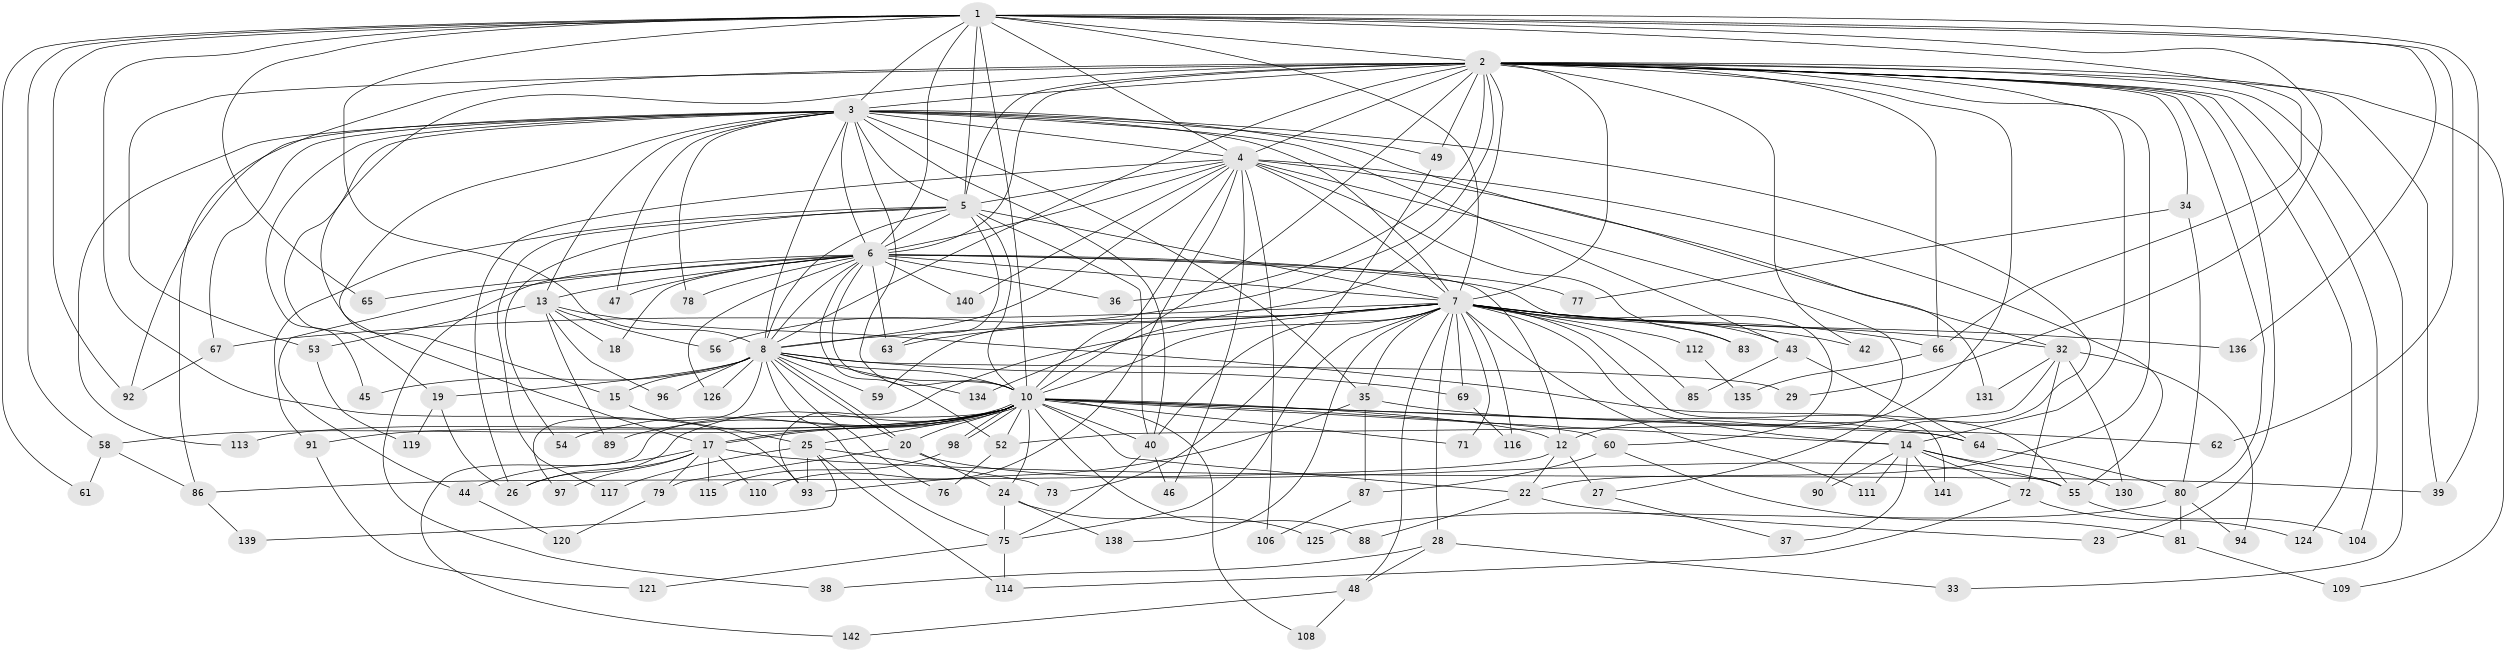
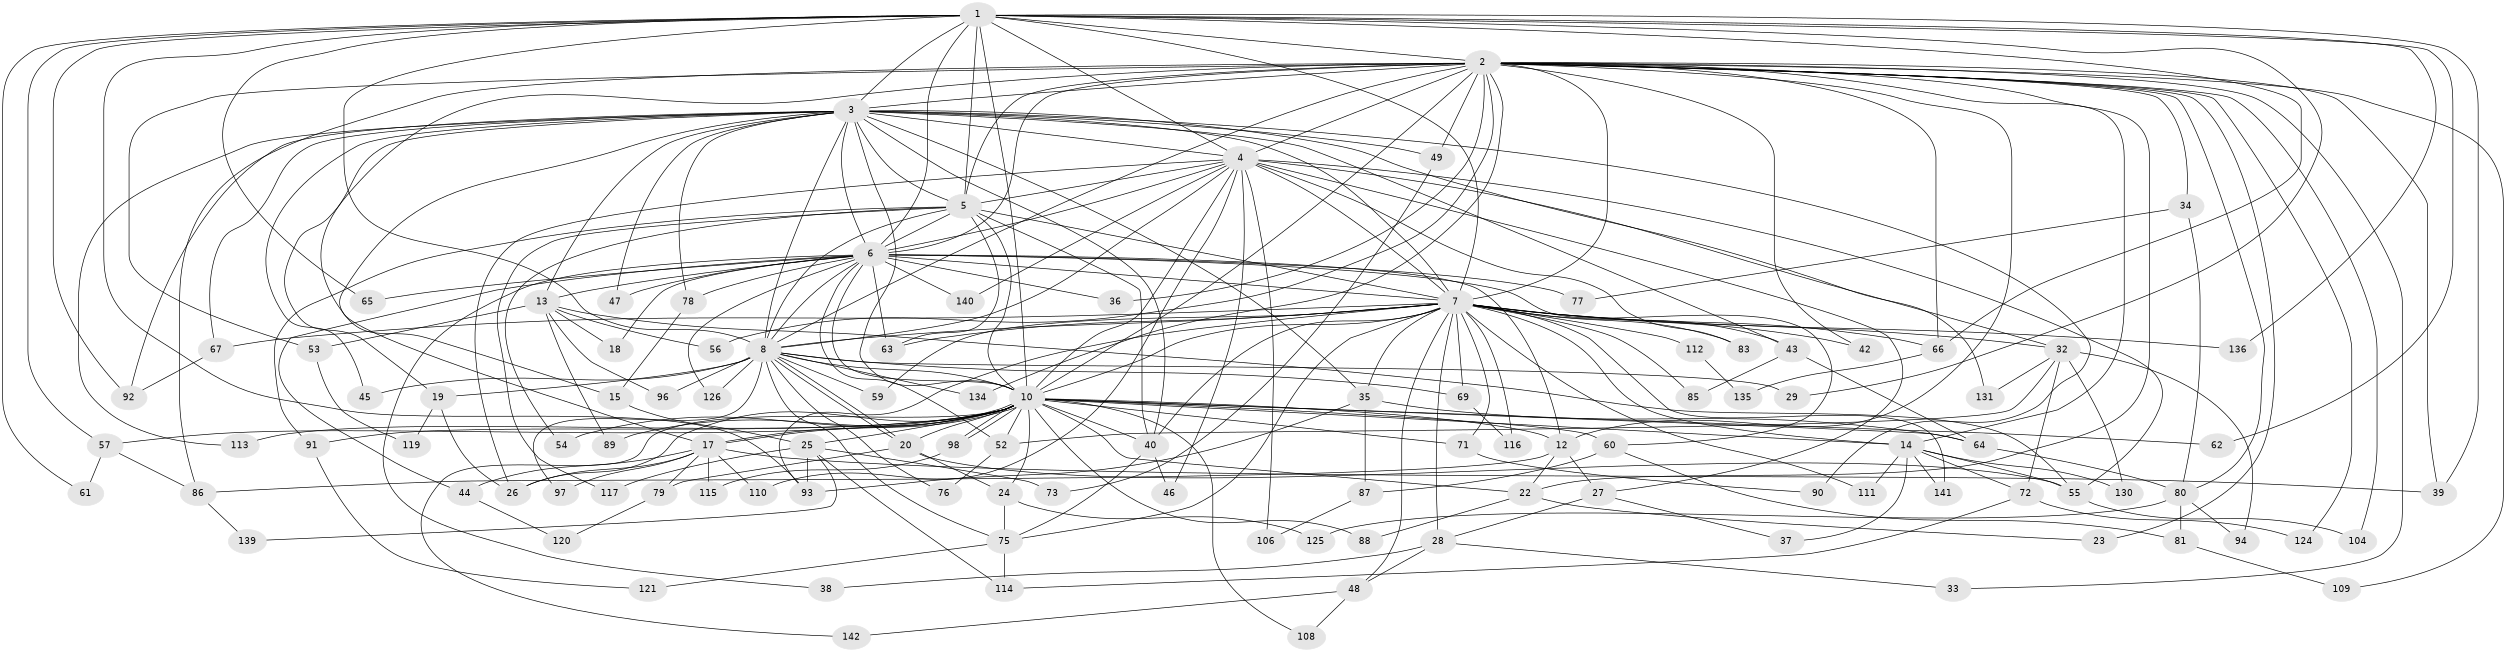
(690, 374) -> (652, 350)
(105, 446) -> (105, 446)
(1864, 469) -> (1695, 484)
none -> (1515, 519)
(1114, 542) -> none
